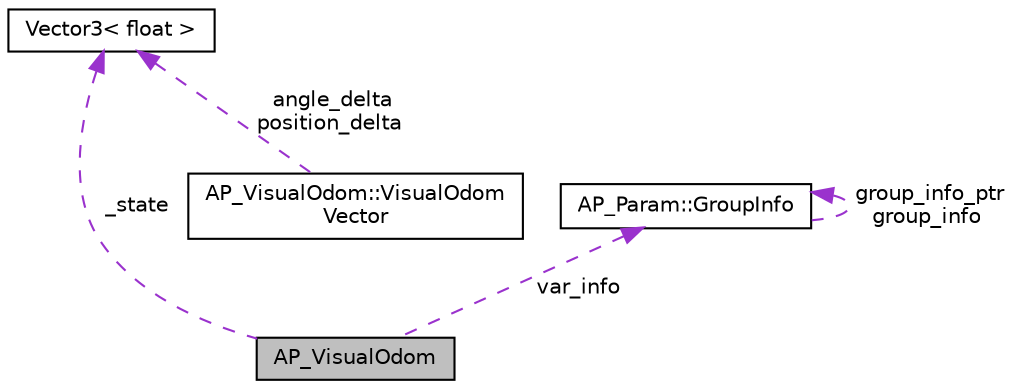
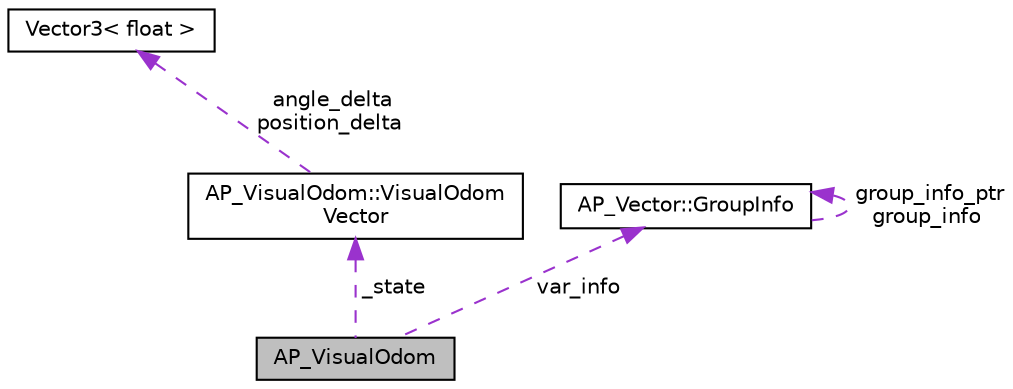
(686, 206) -> (686, 206)
(104, 246) -> (356, 299)
